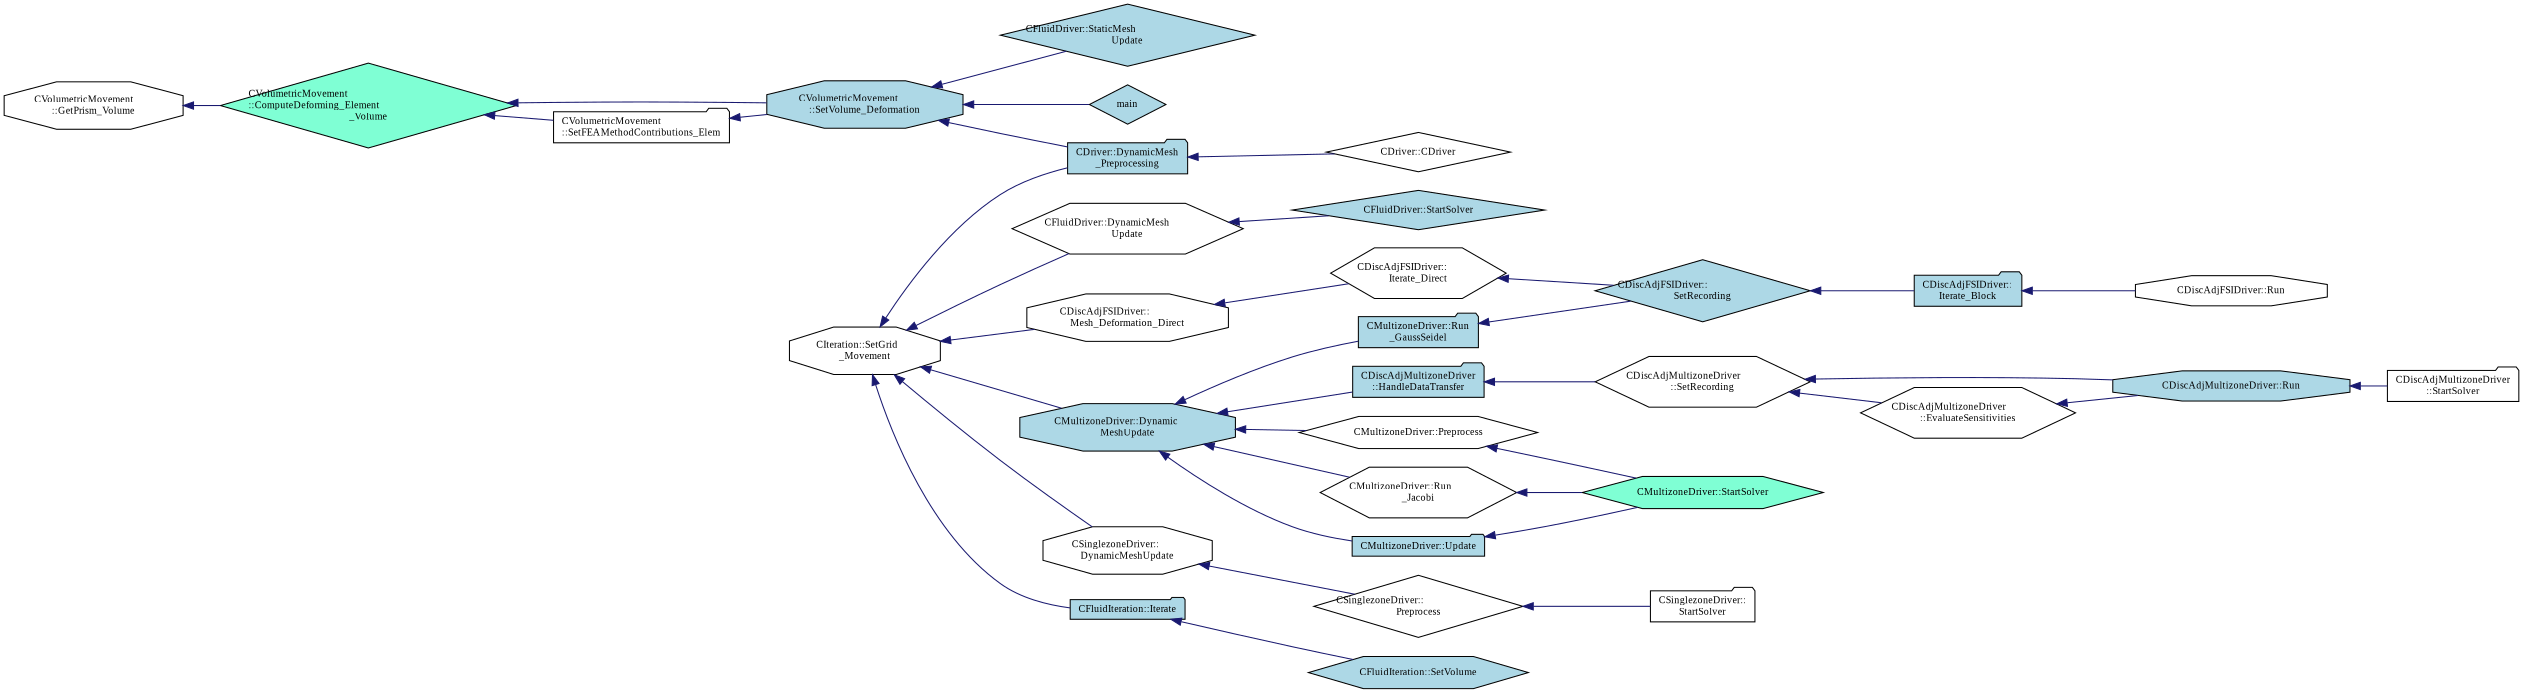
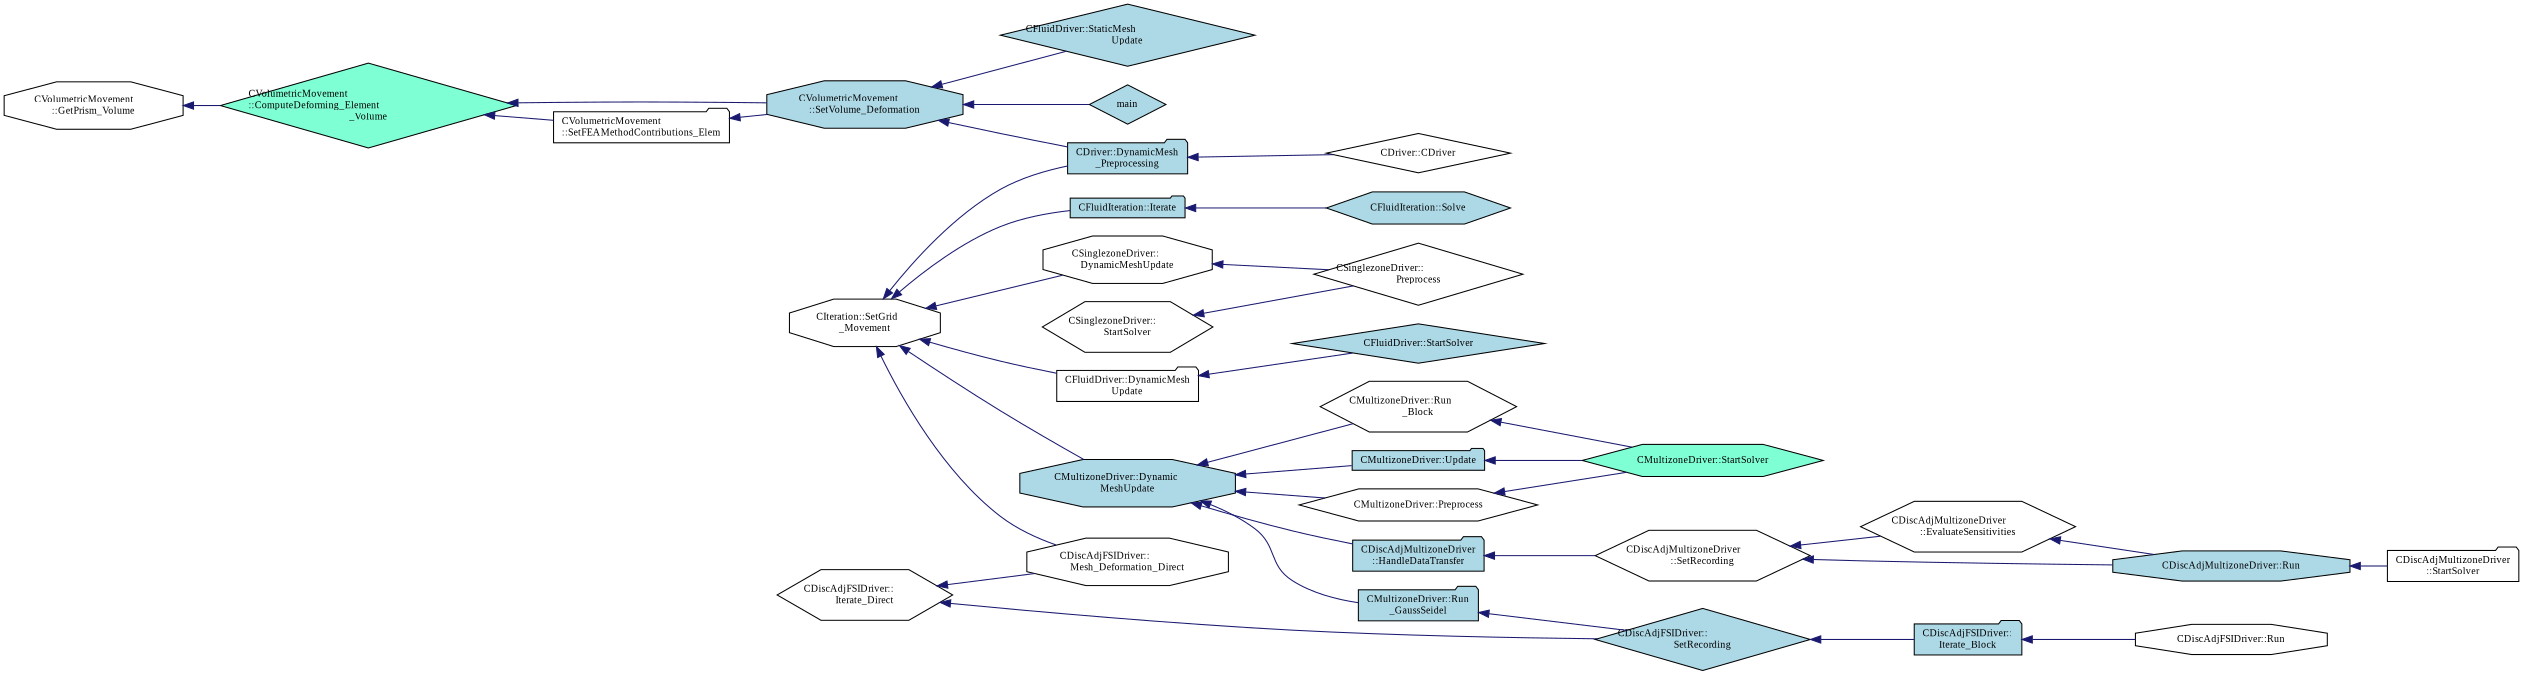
(1128, 229) -> (1128, 386)
(1287, 293) -> (991, 579)
(1418, 493) -> (1418, 407)
(1592, 606) -> (1279, 300)
(1703, 606) -> (1128, 327)
(1418, 673) -> (1418, 208)
